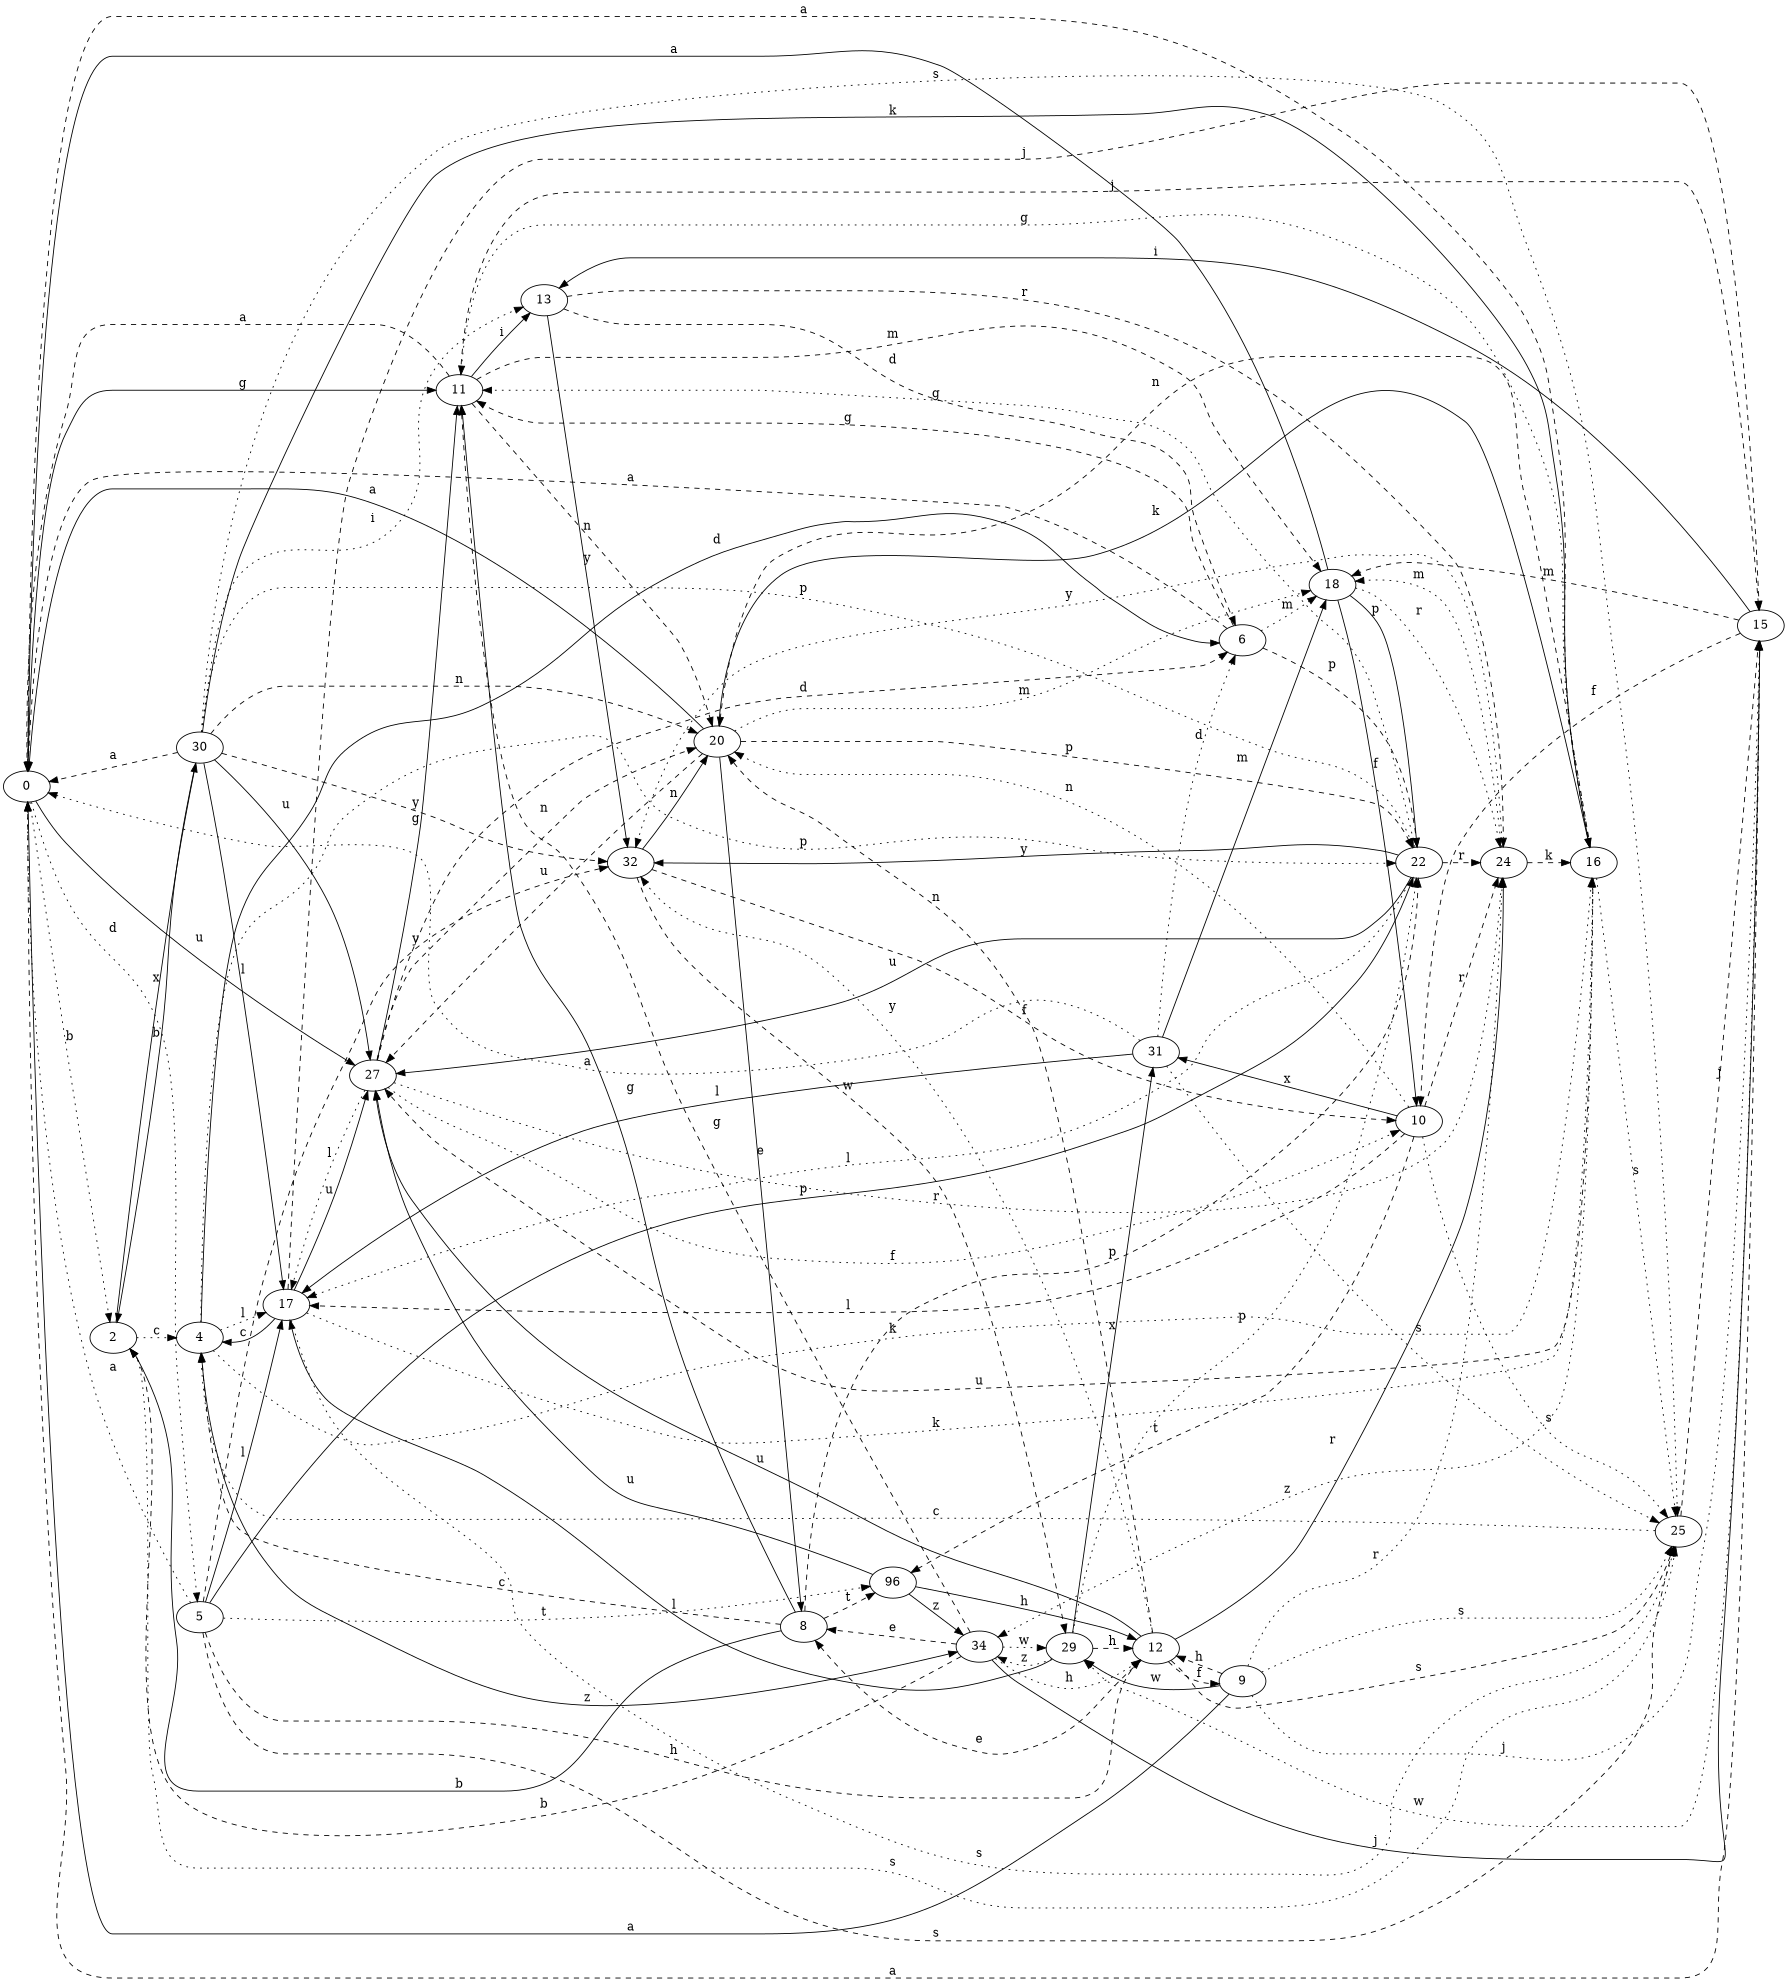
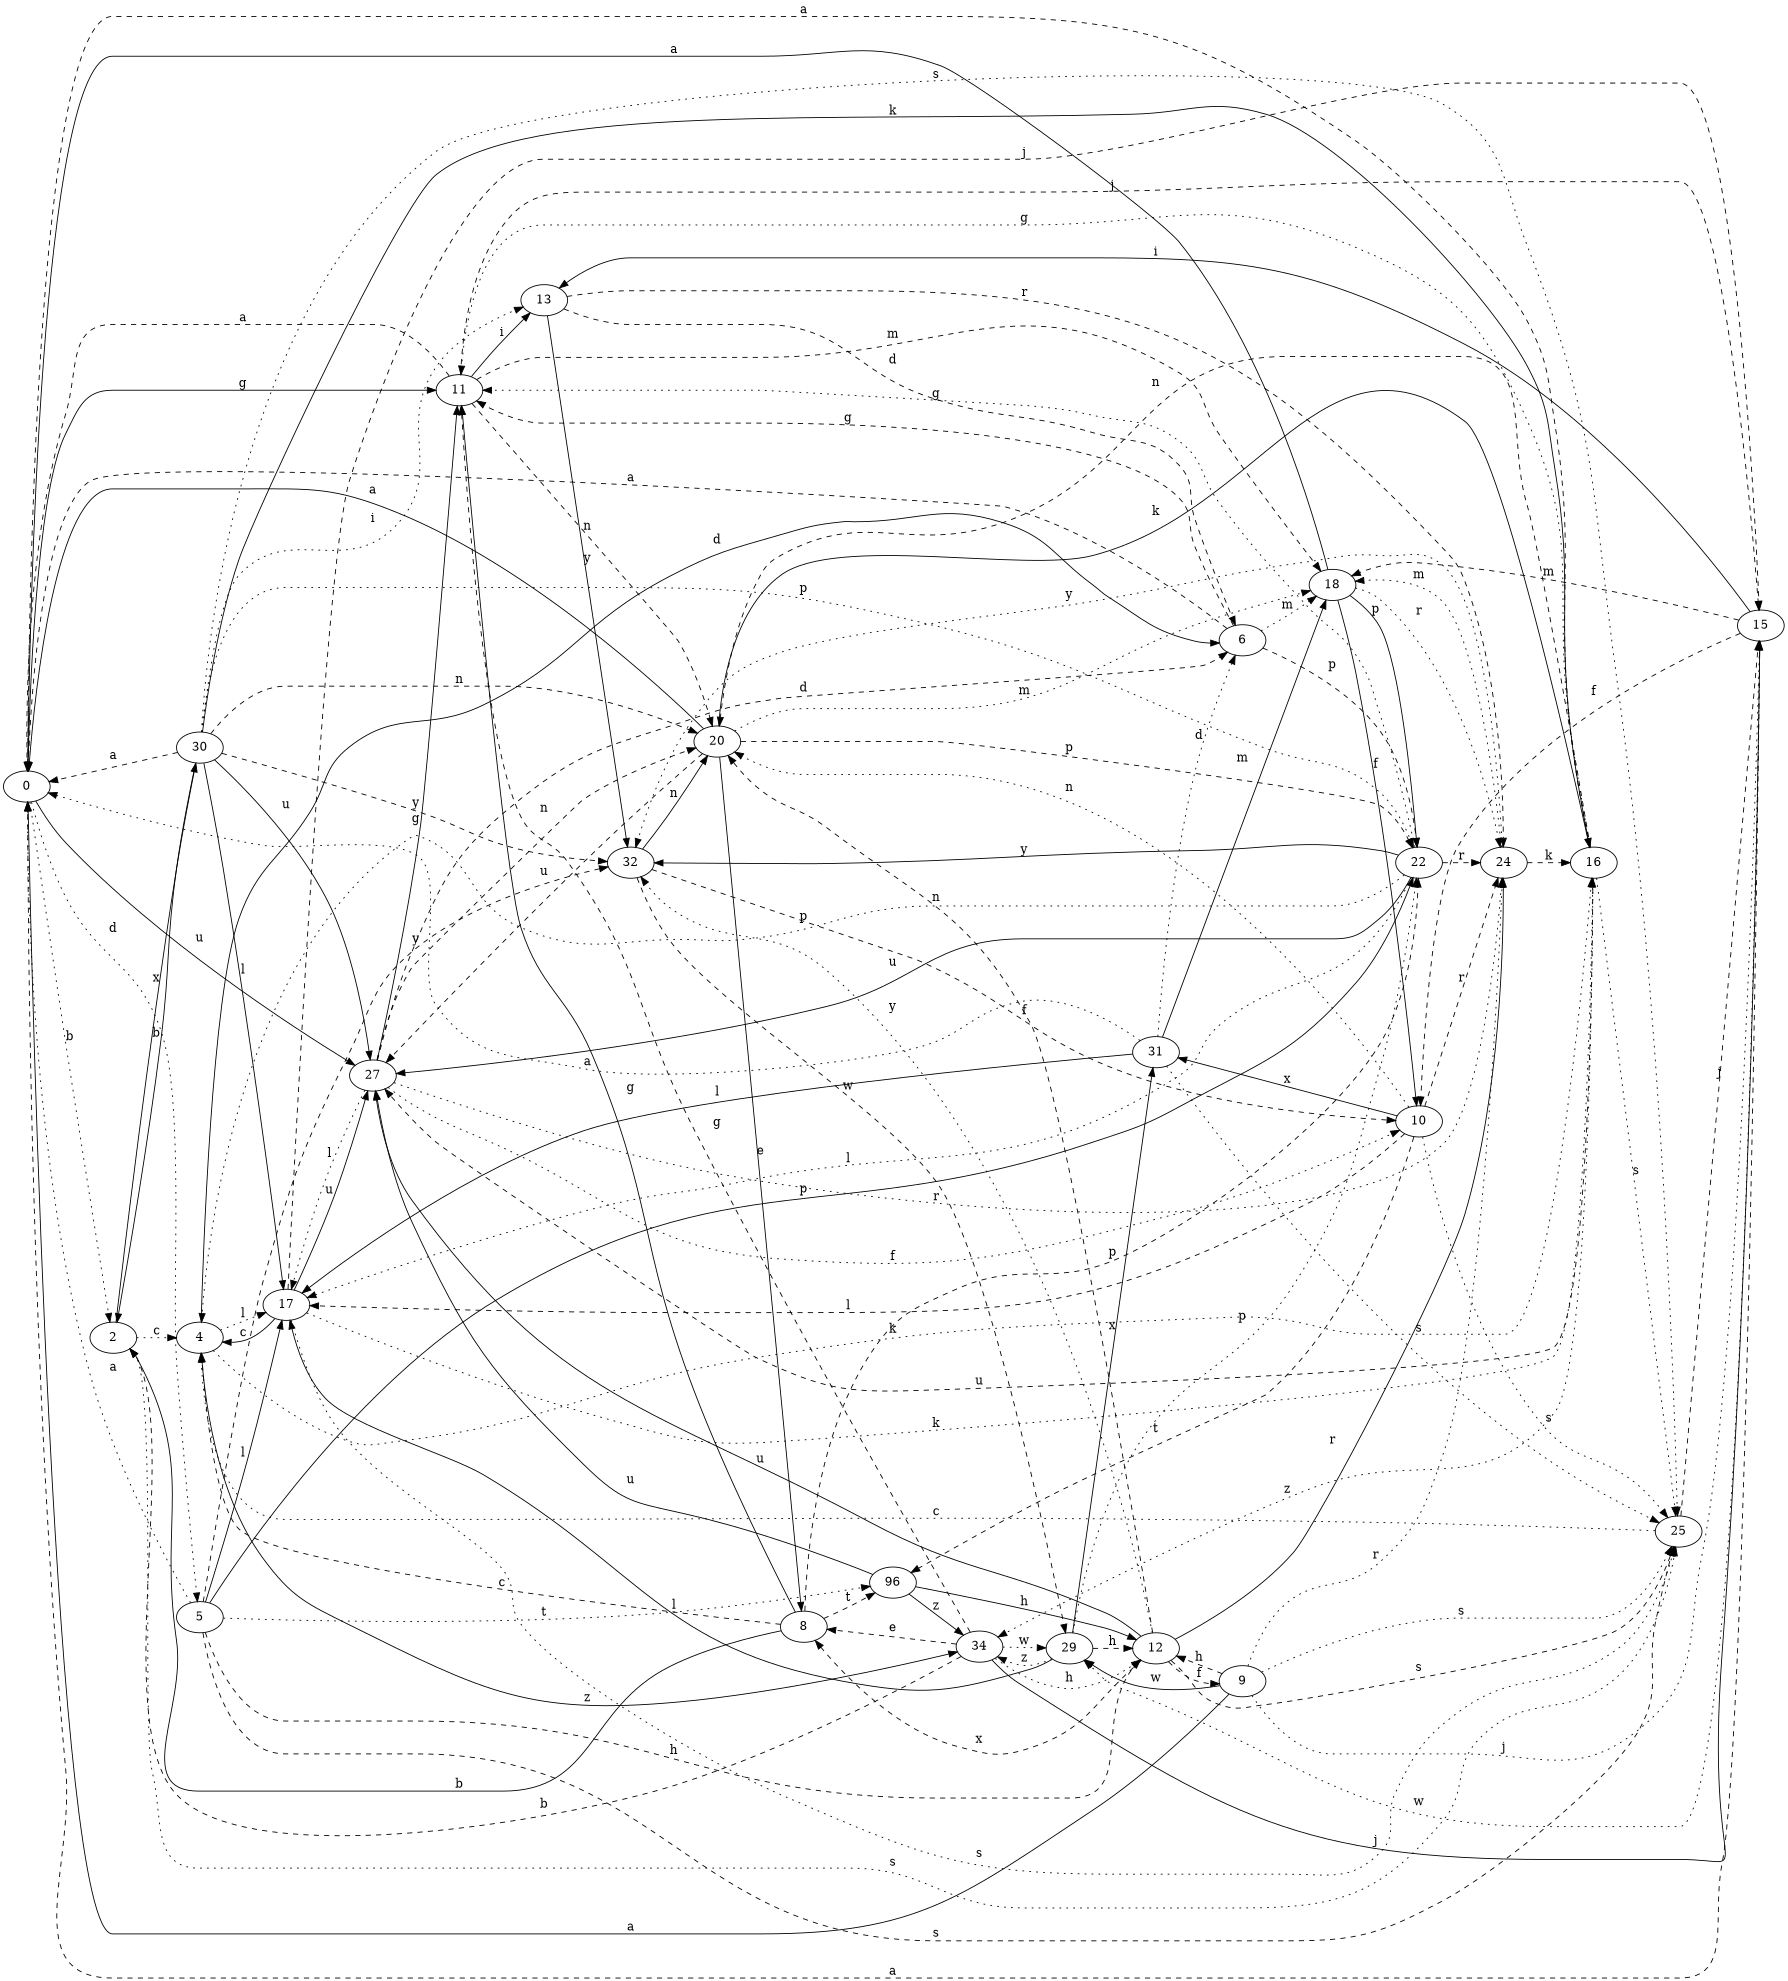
(604, 739) -> (625, 943)
(979, 1740) -> (979, 1740)
